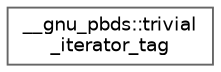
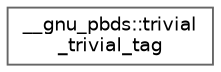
(110, 36) -> (110, 36)
